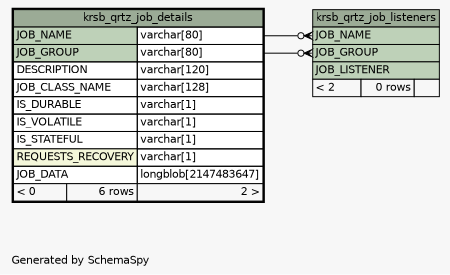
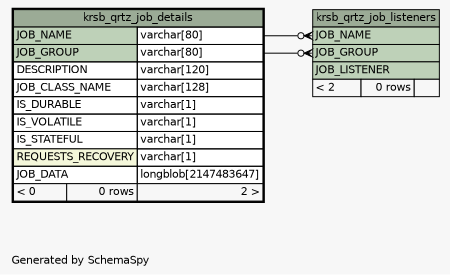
(116, 192) -> (116, 192)
